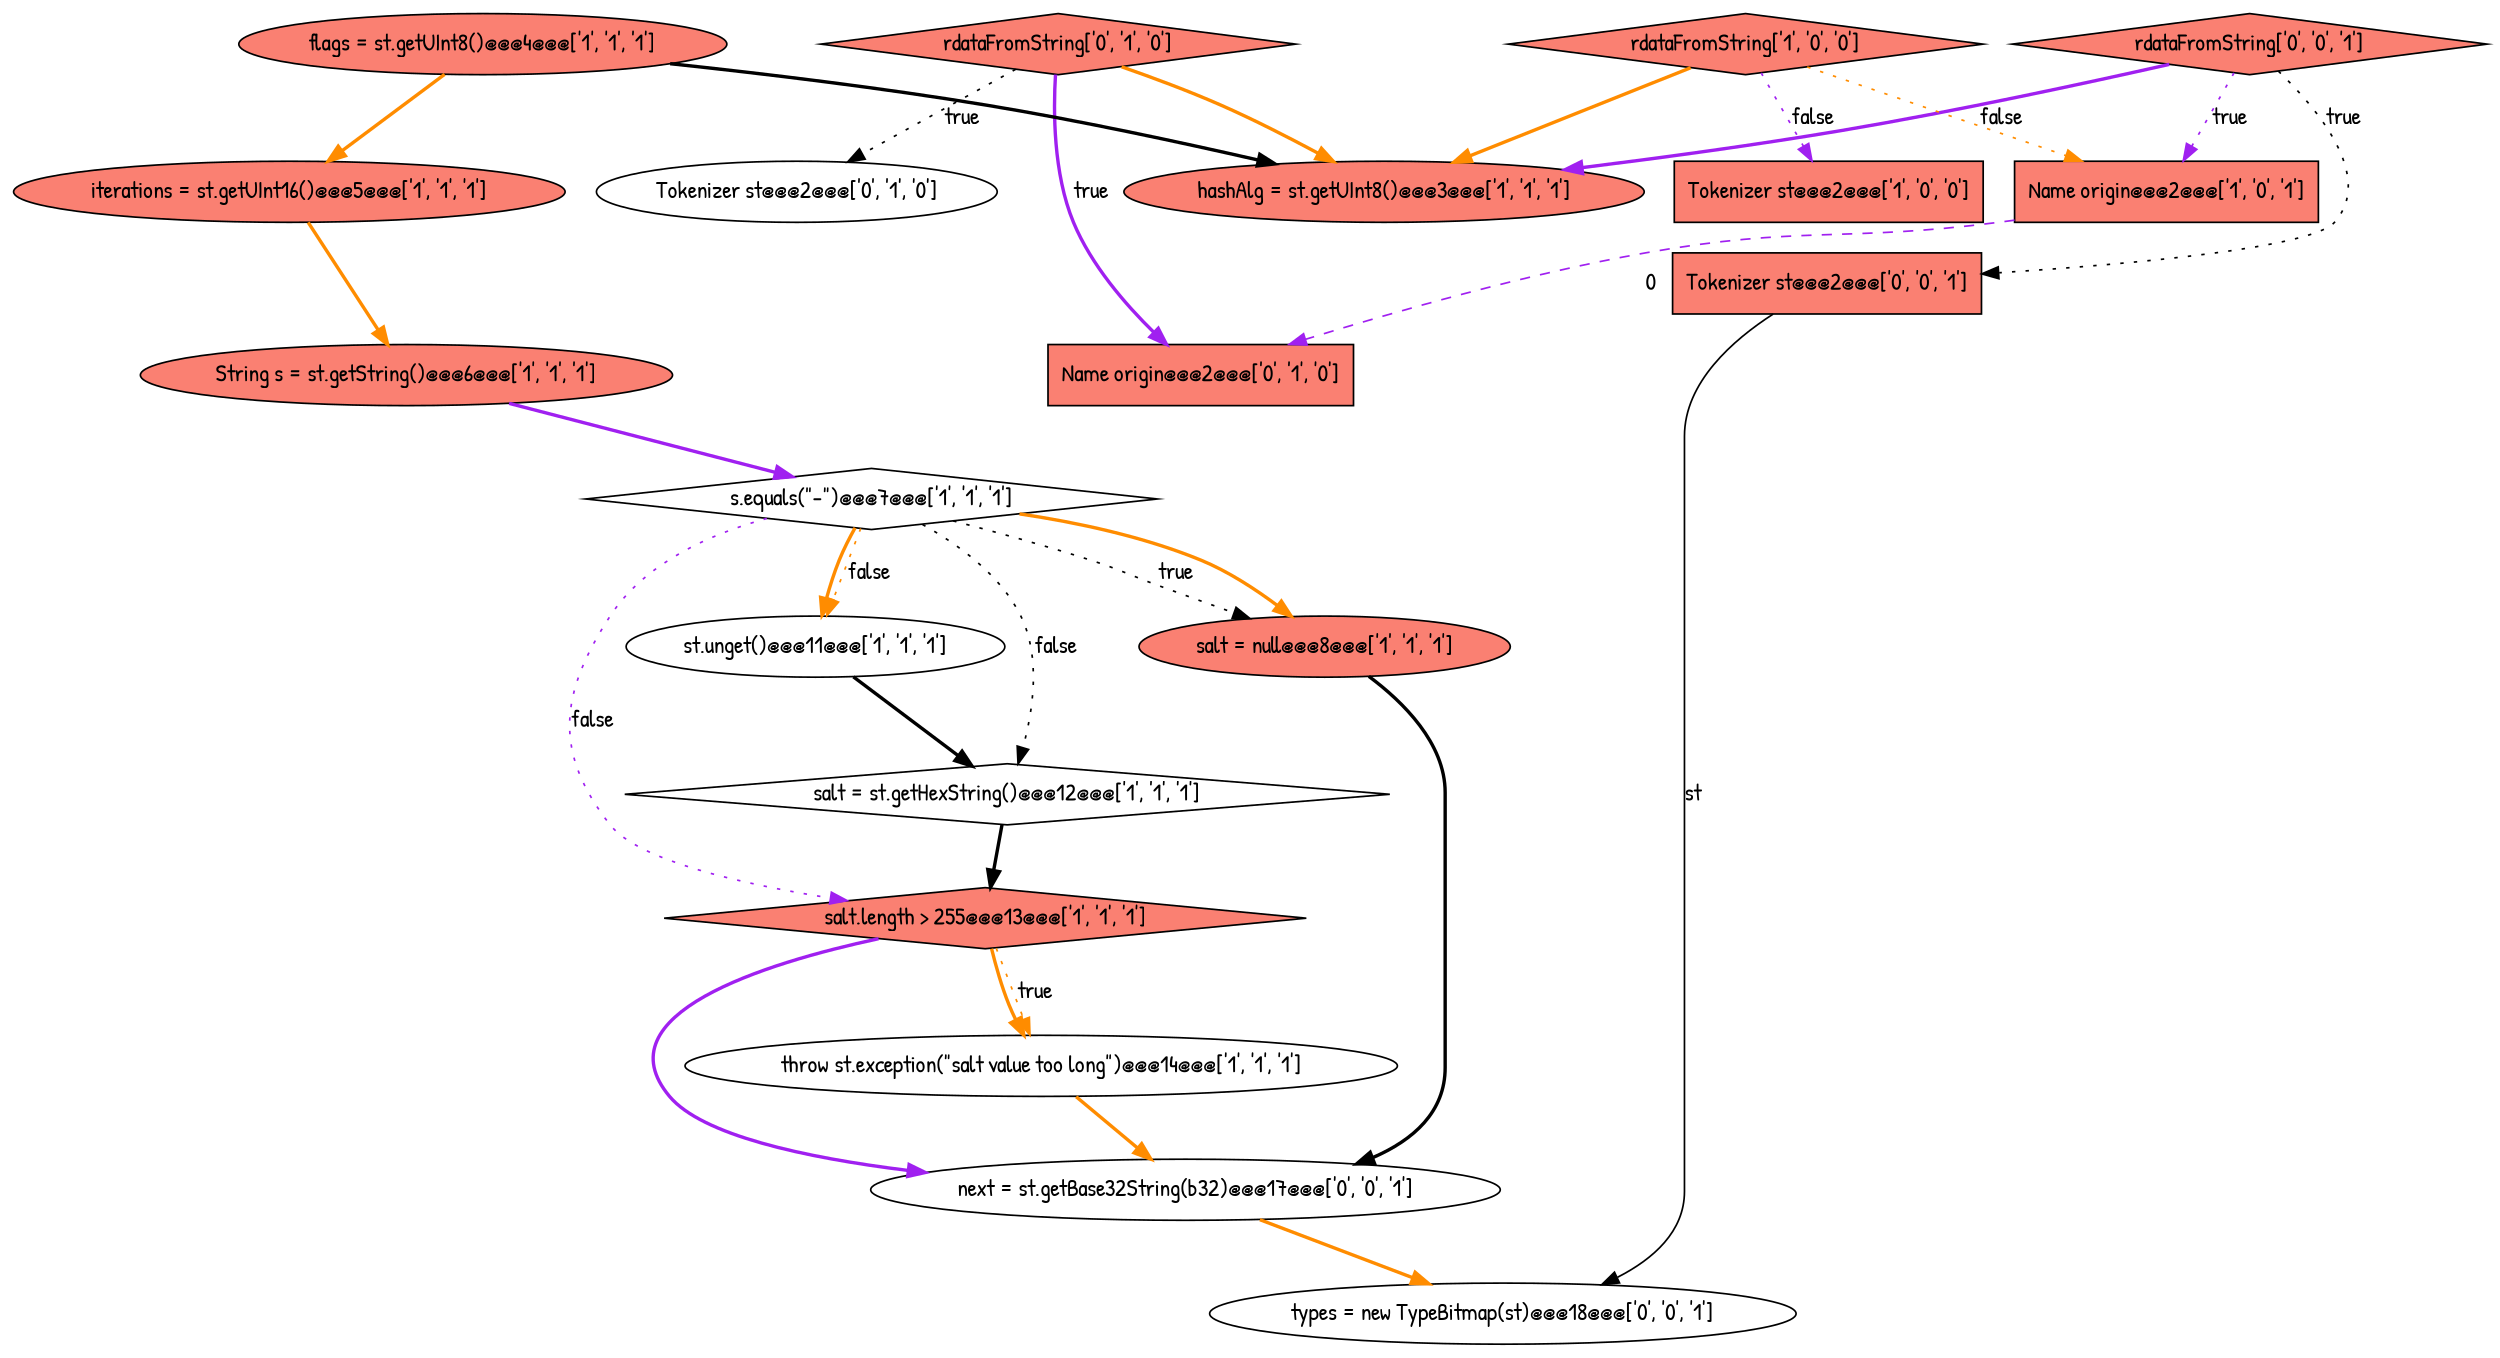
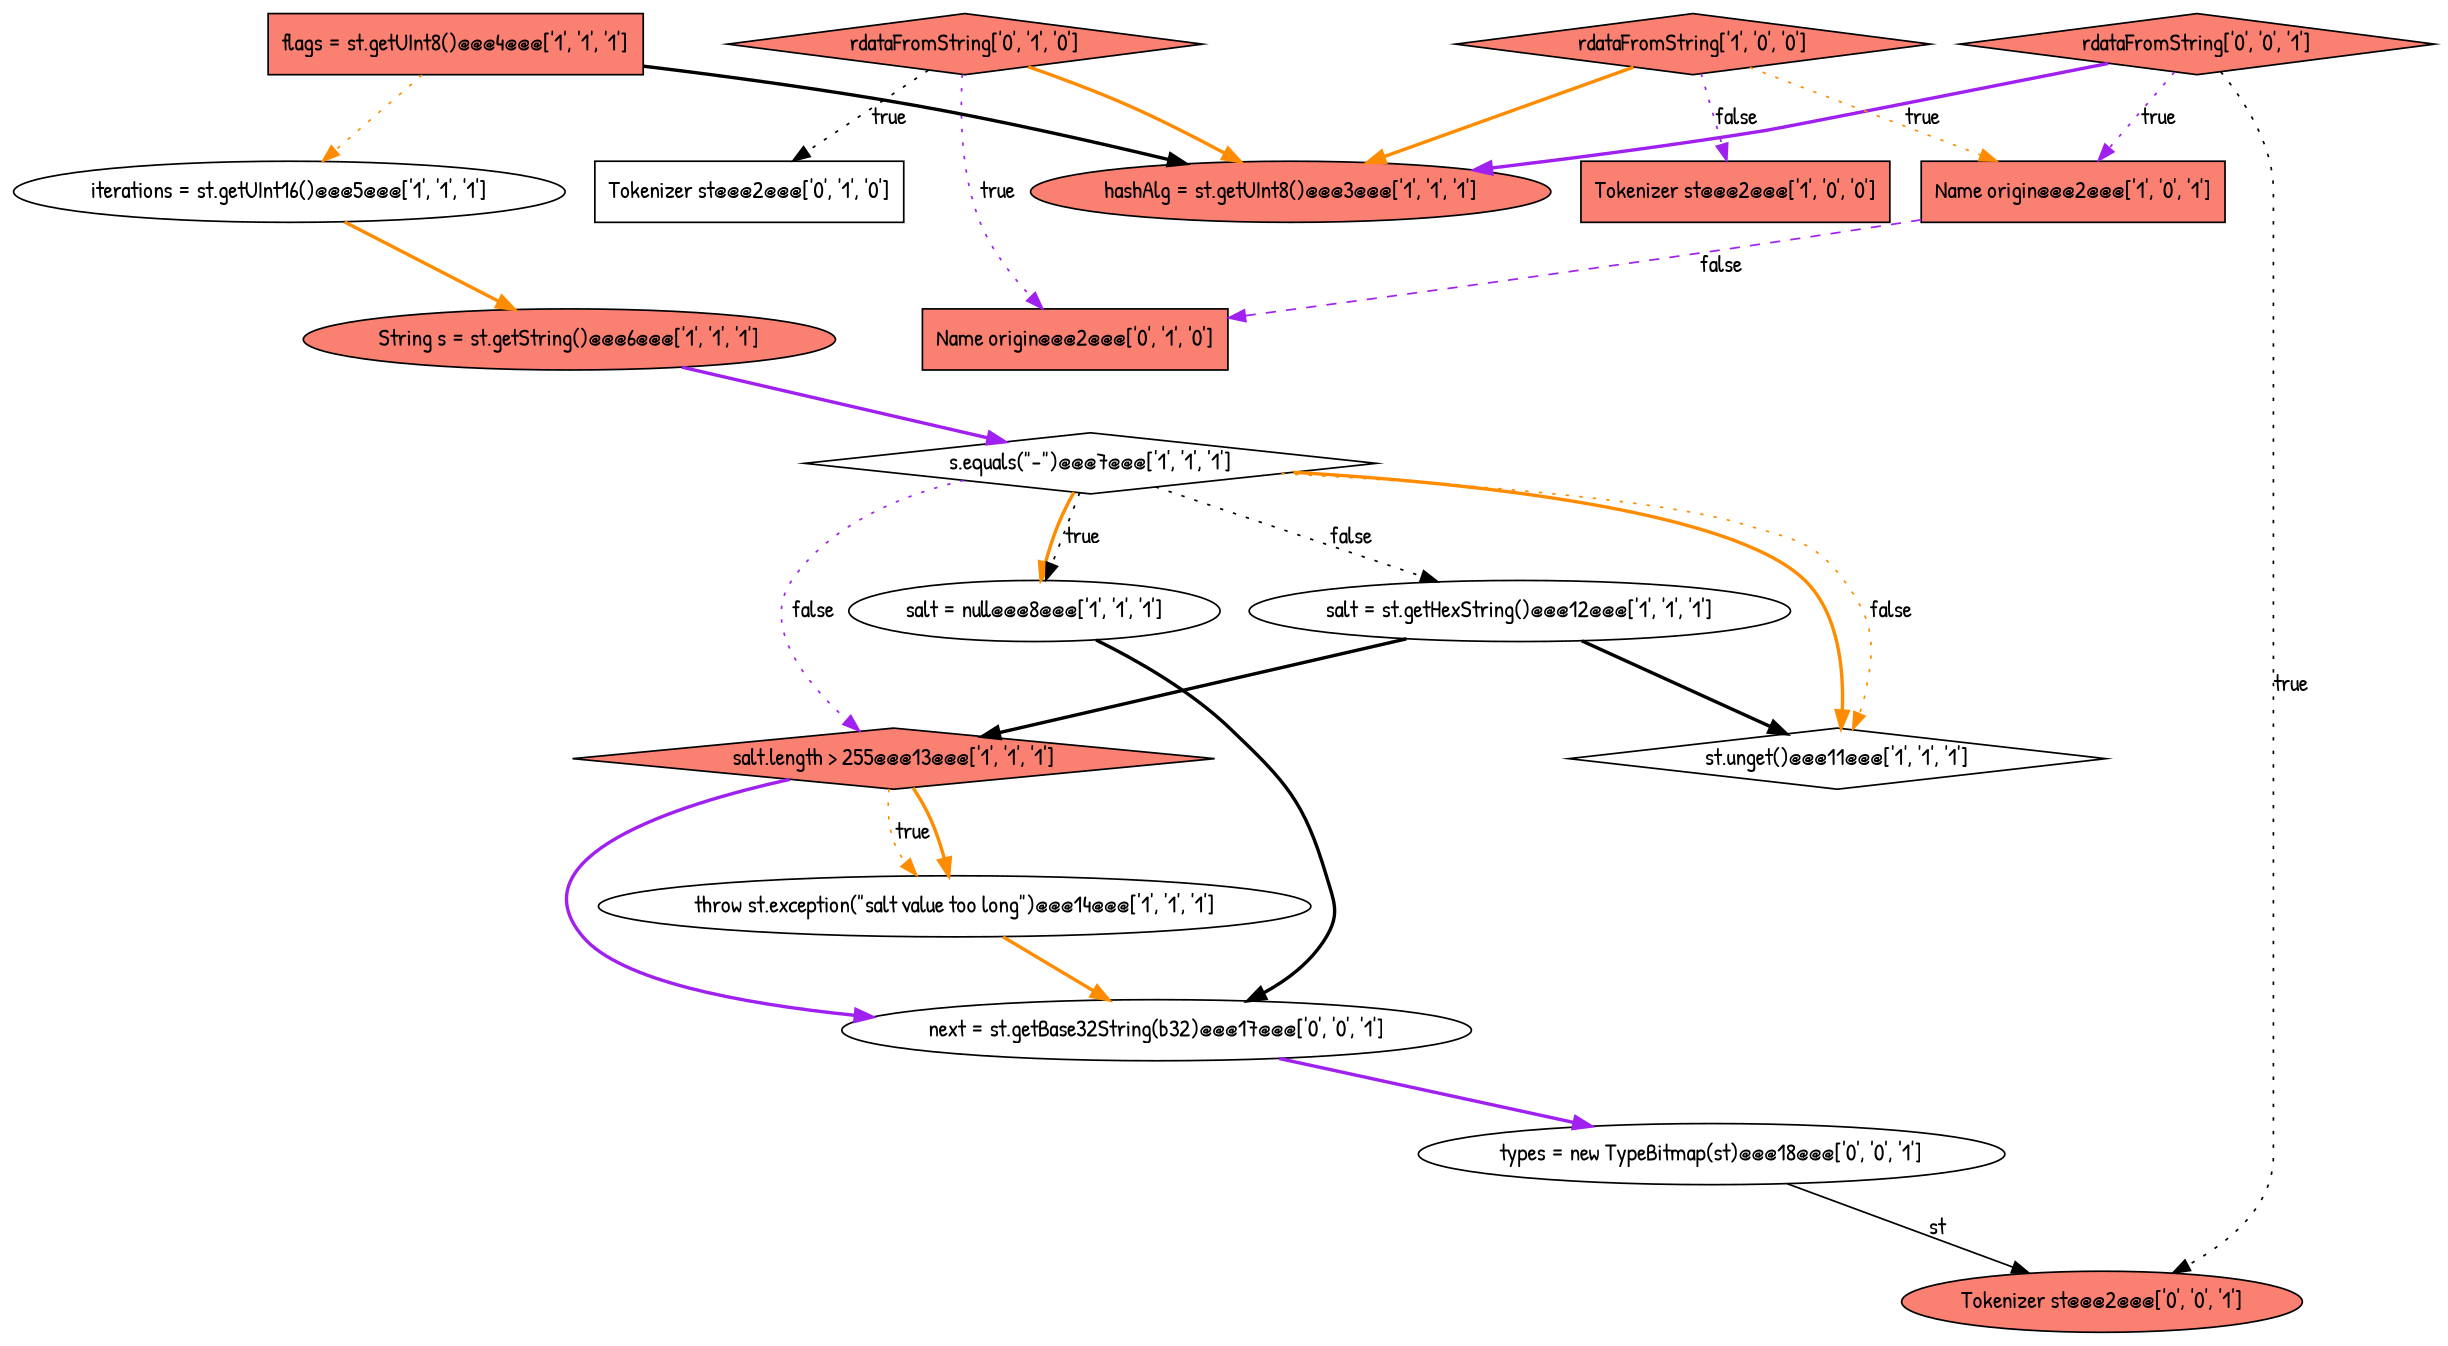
(483, 44) -> (456, 44)
(393, 113) -> (379, 113)
(2001, 118) -> (1923, 118)
(289, 192) -> (289, 192)
(797, 192) -> (749, 192)
(1071, 216) -> (971, 194)
(1651, 283) -> (1721, 266)
(1827, 283) -> (2102, 1302)
(815, 647) -> (1837, 759)
(1325, 647) -> (1034, 611)
(906, 716) -> (1676, 684)
(1684, 793) -> (1900, 1225)
(1007, 794) -> (1520, 611)
(1336, 1249) -> (1426, 1090)
